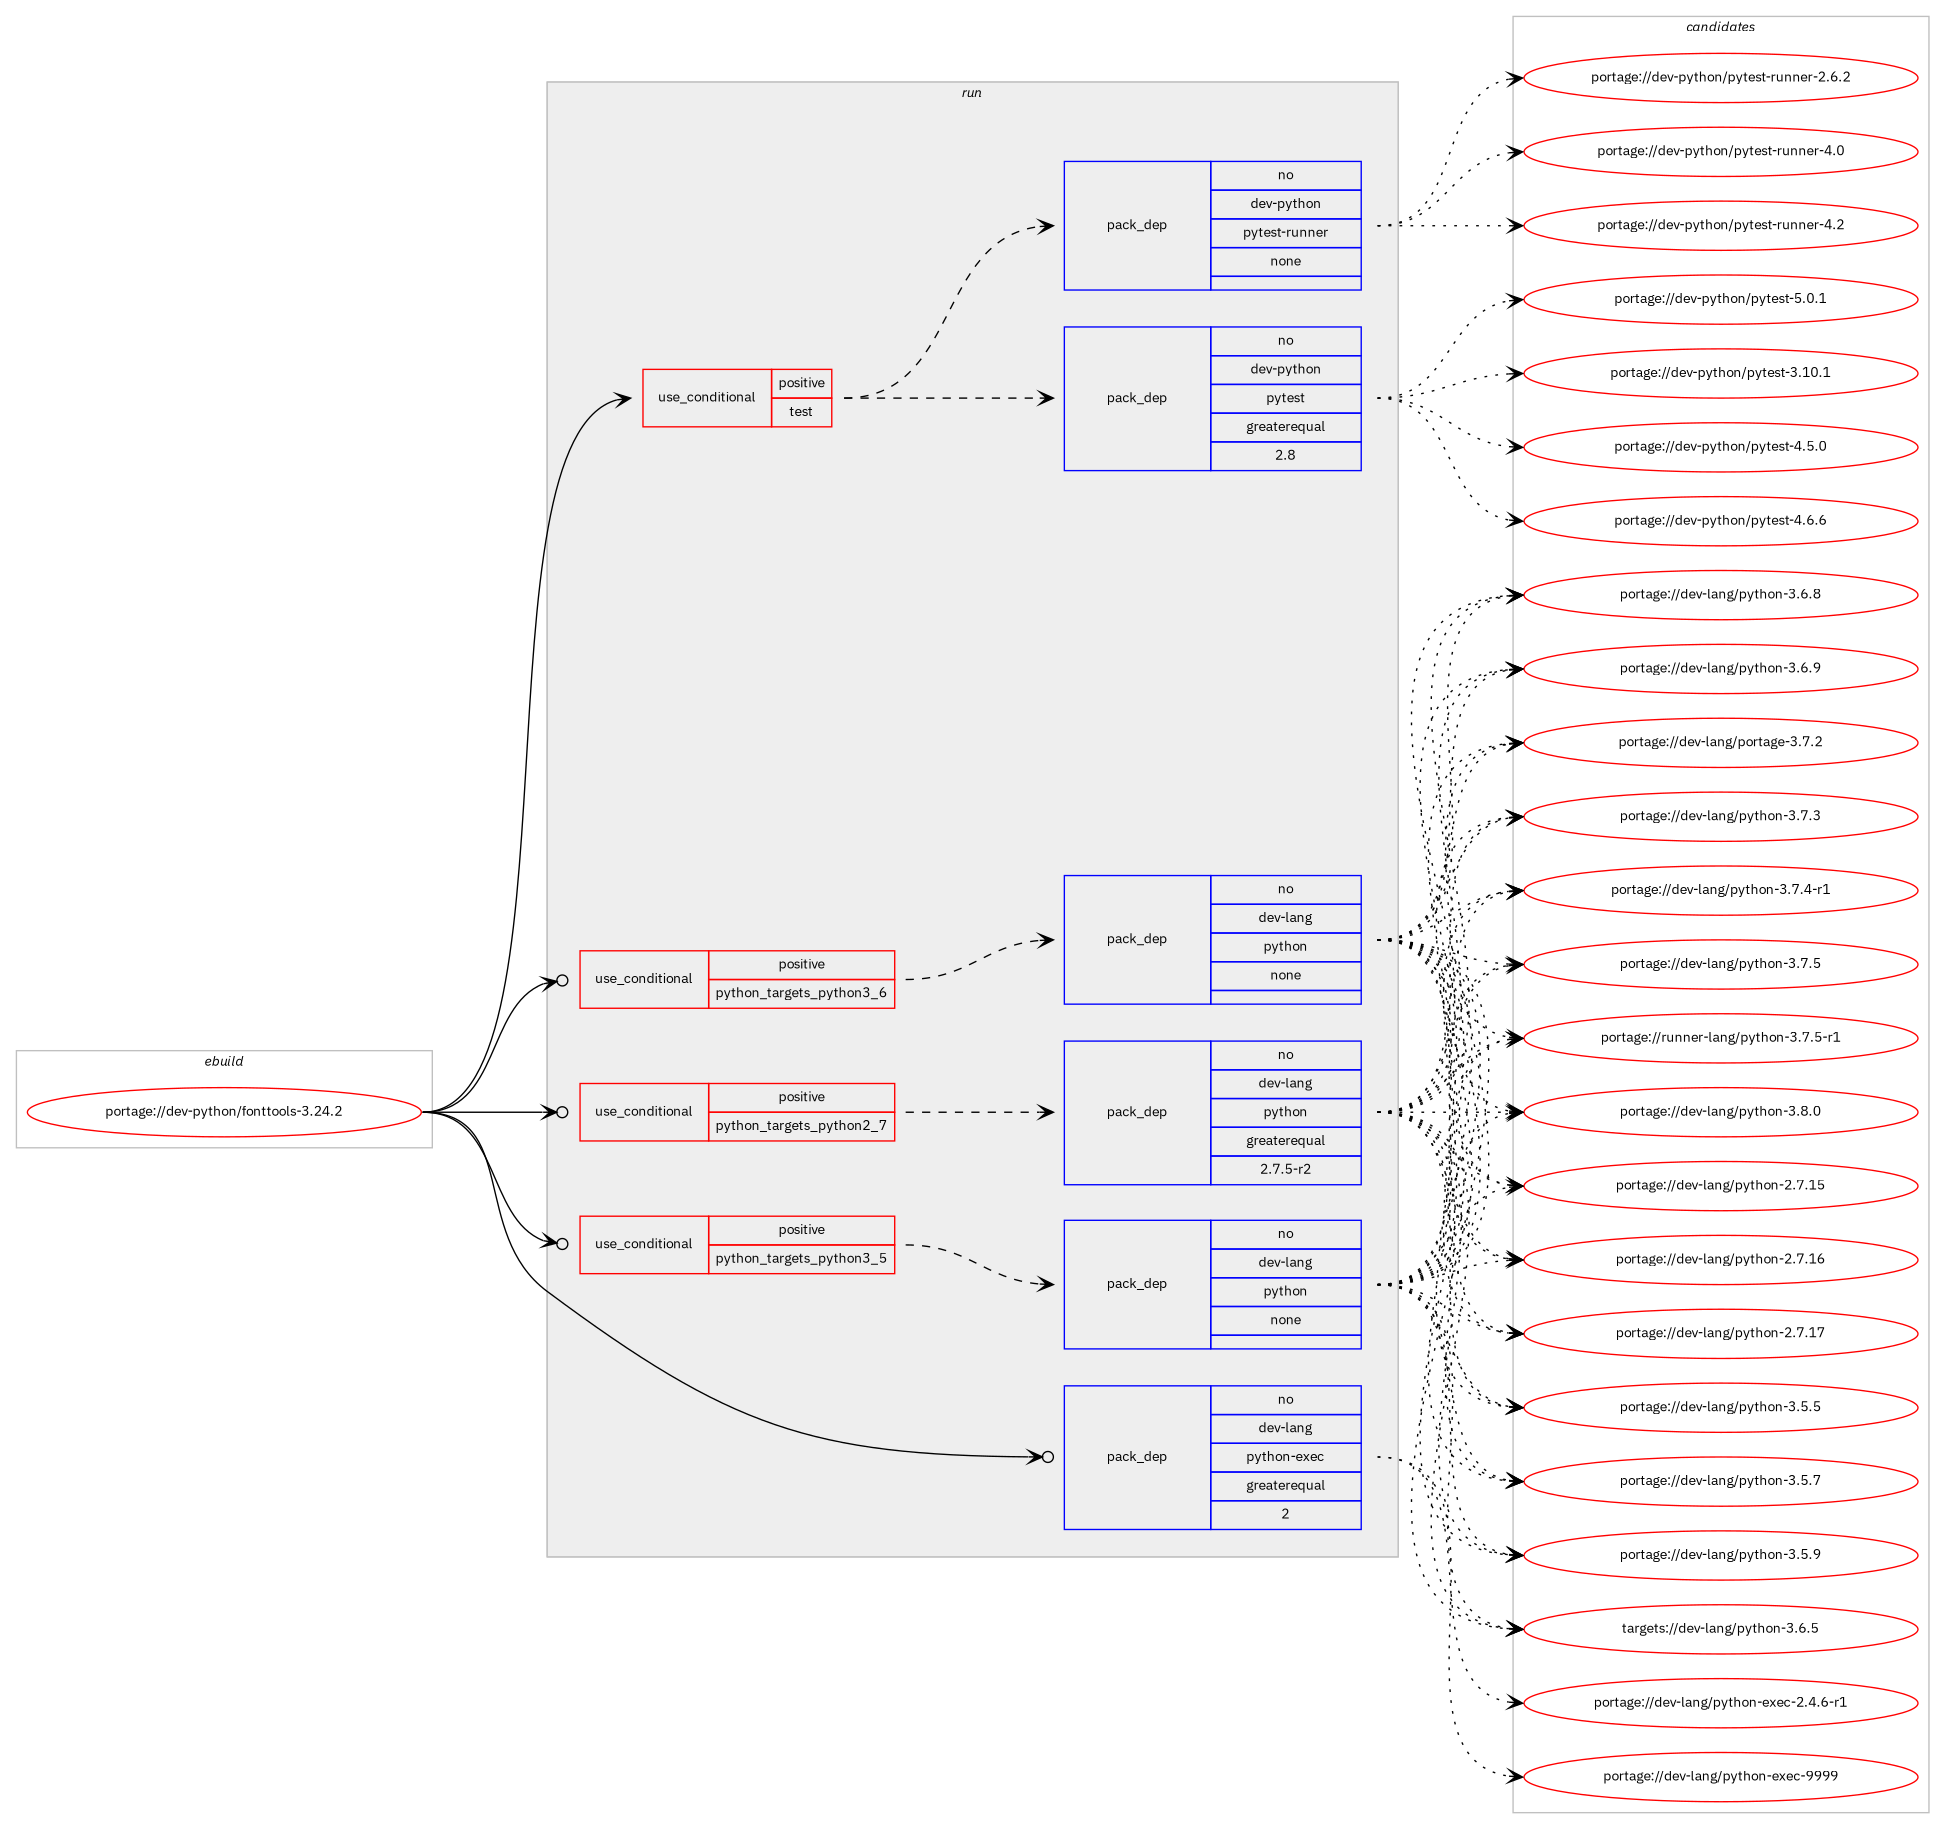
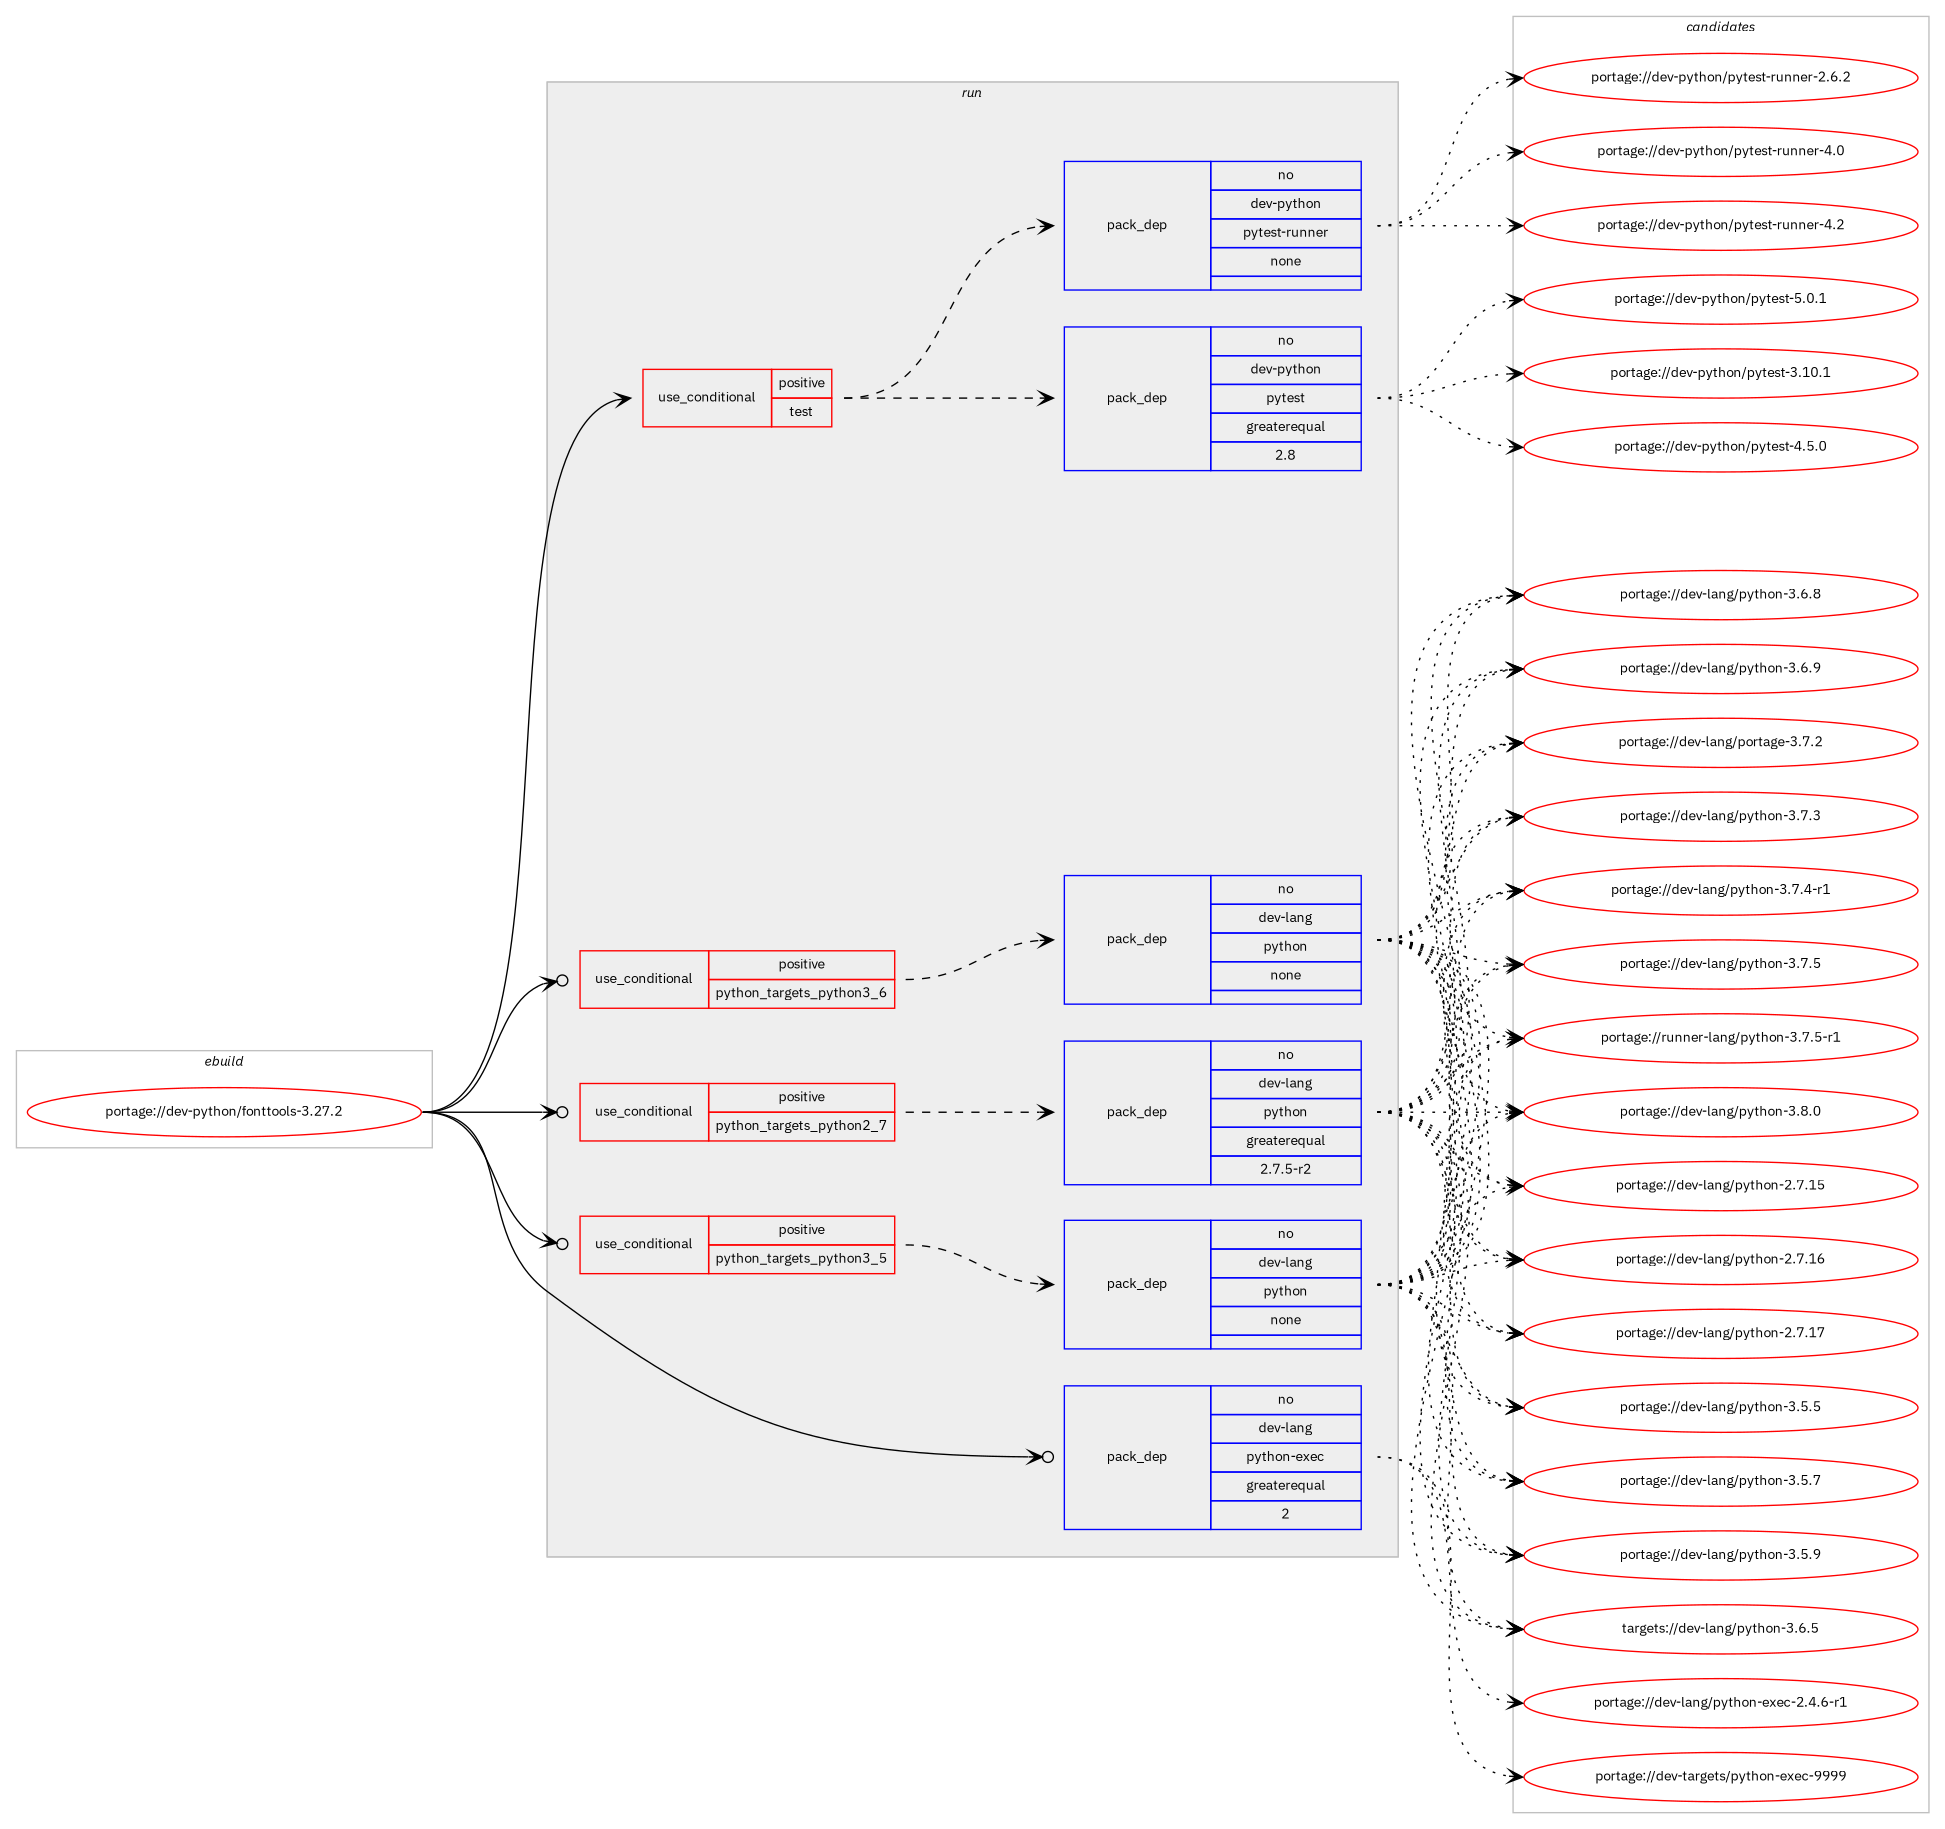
(1721, 521) -> none
(224, 1112) -> (224, 1112)
(1721, 1777) -> (1721, 1777)
